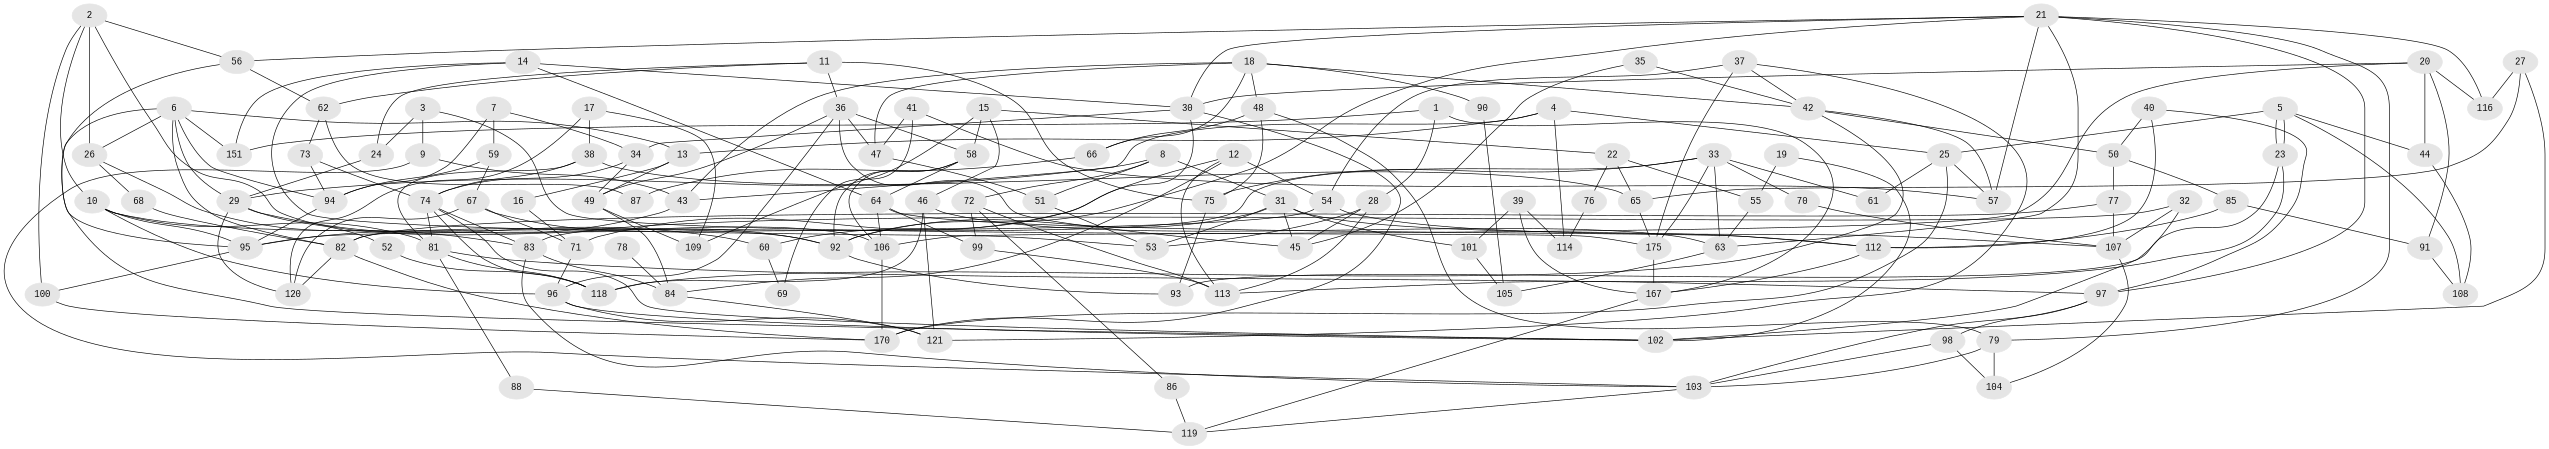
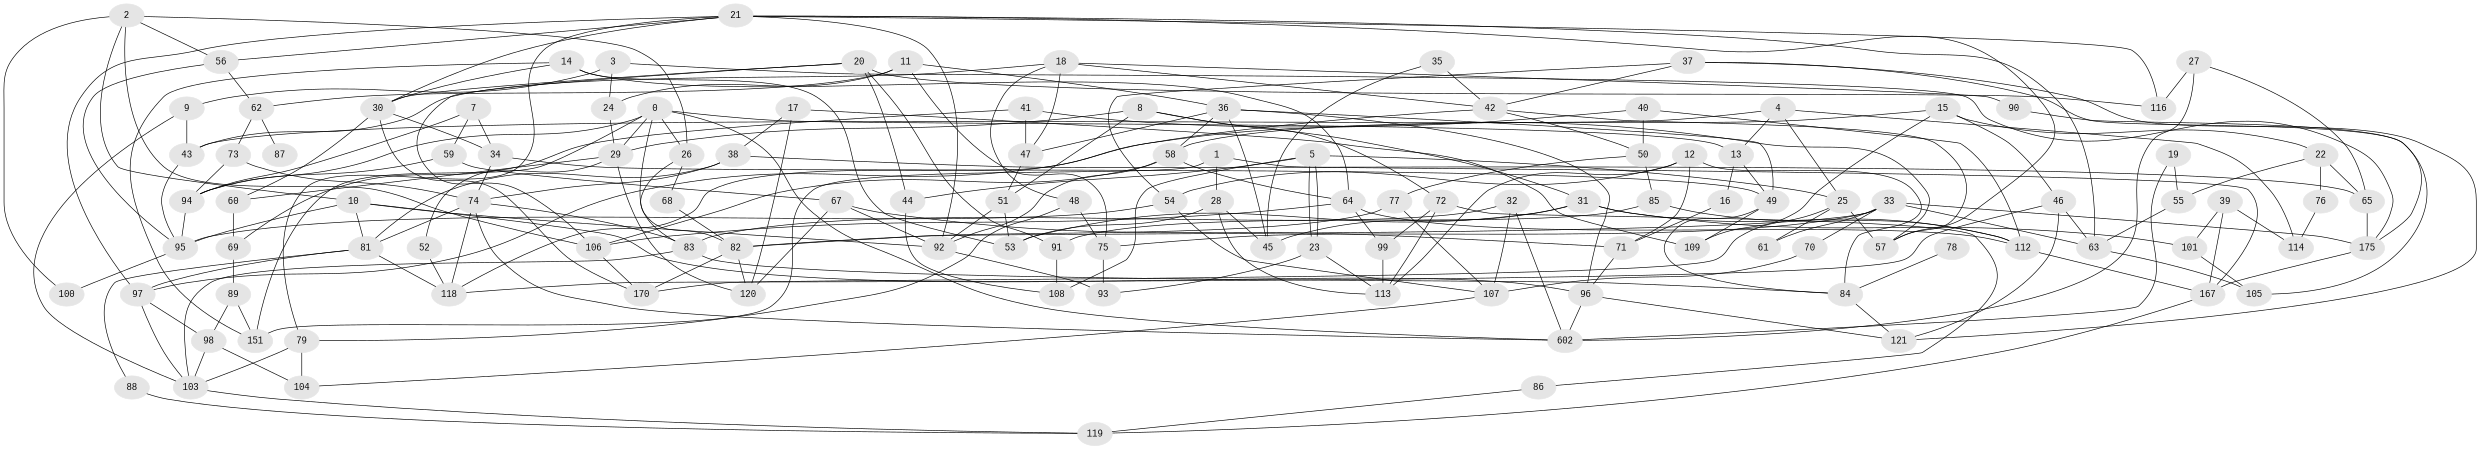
(174, 108) -> (655, 108)
(1092, 155) -> none
(1057, 223) -> (967, 228)
none -> (233, 294)
(460, 329) -> none
(1656, 341) -> (1565, 341)
